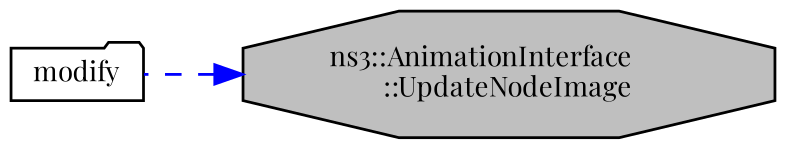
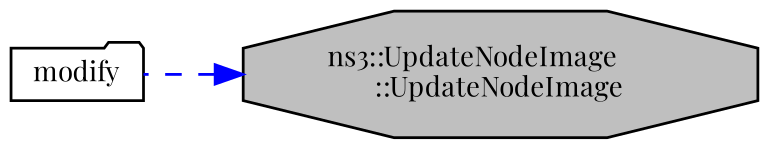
(509, 74) -> (501, 74)
